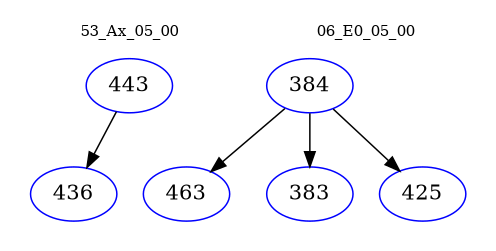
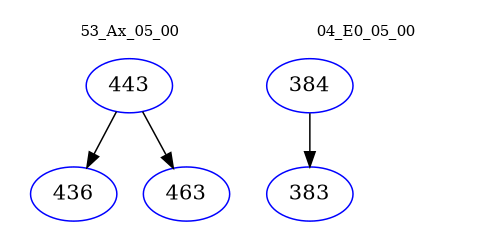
(366, 32) -> (366, 32)
(265, 126) -> (154, 133)
(423, 194) -> none
